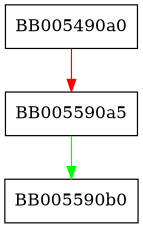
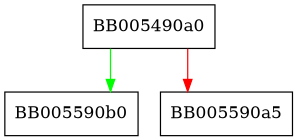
(71, 151) -> (111, 64)
